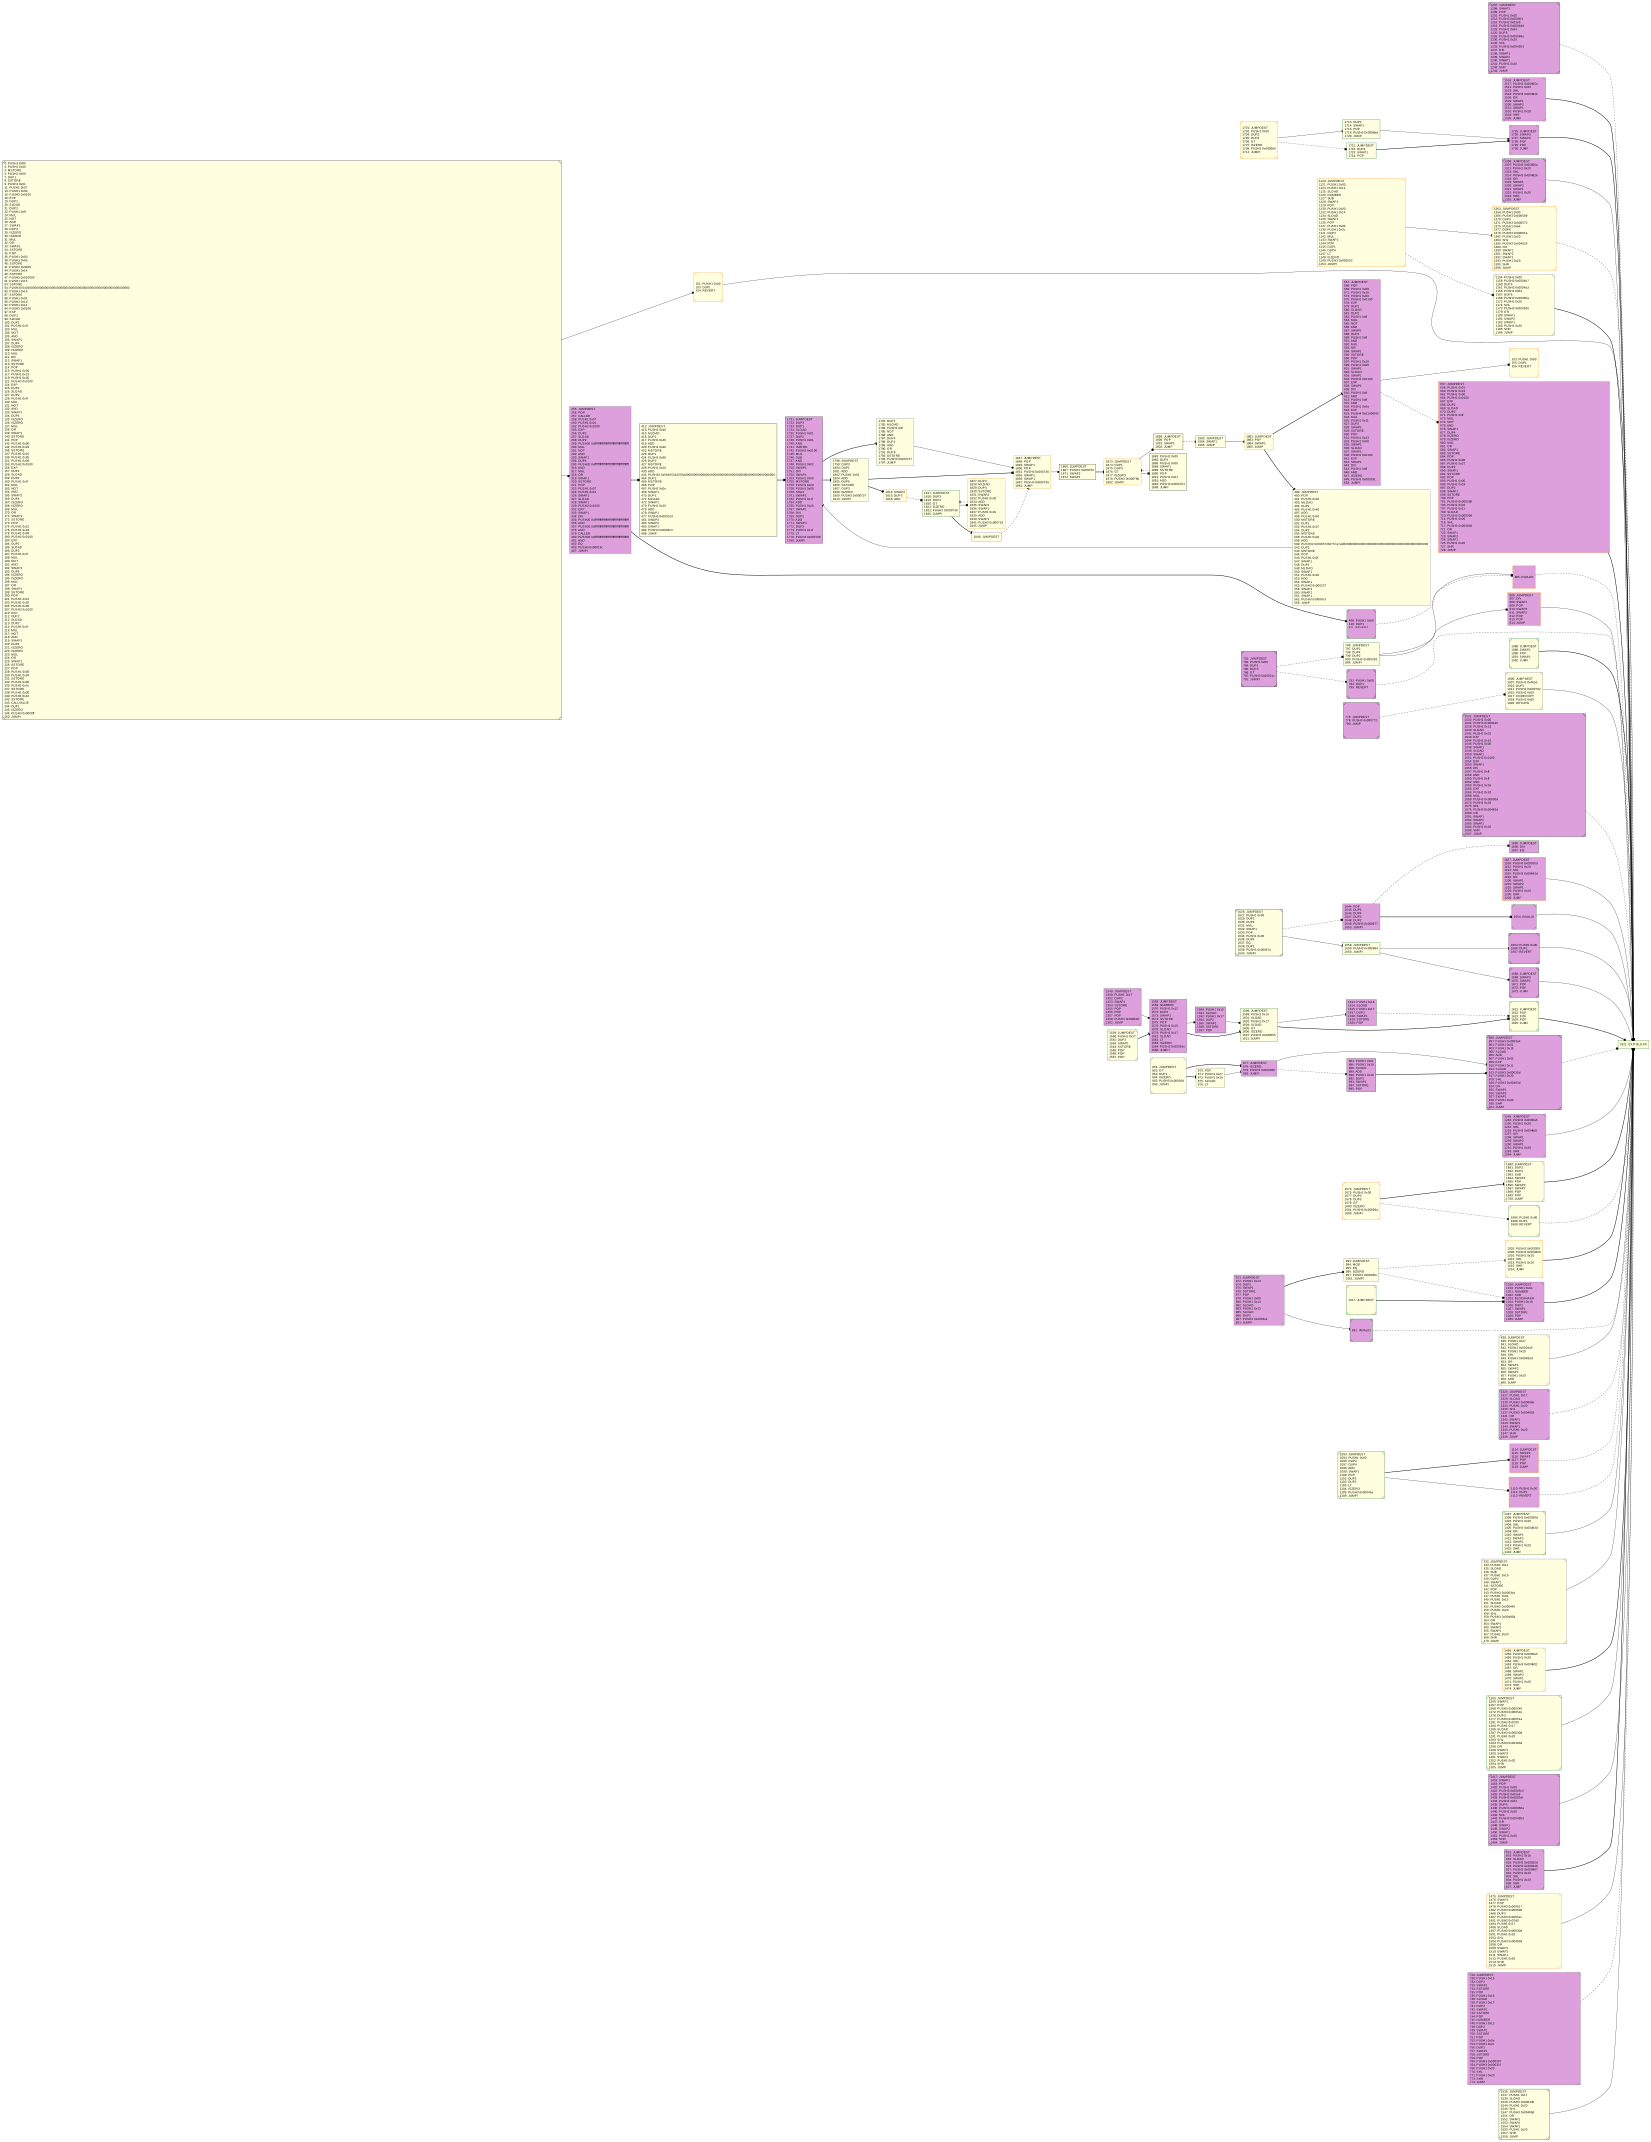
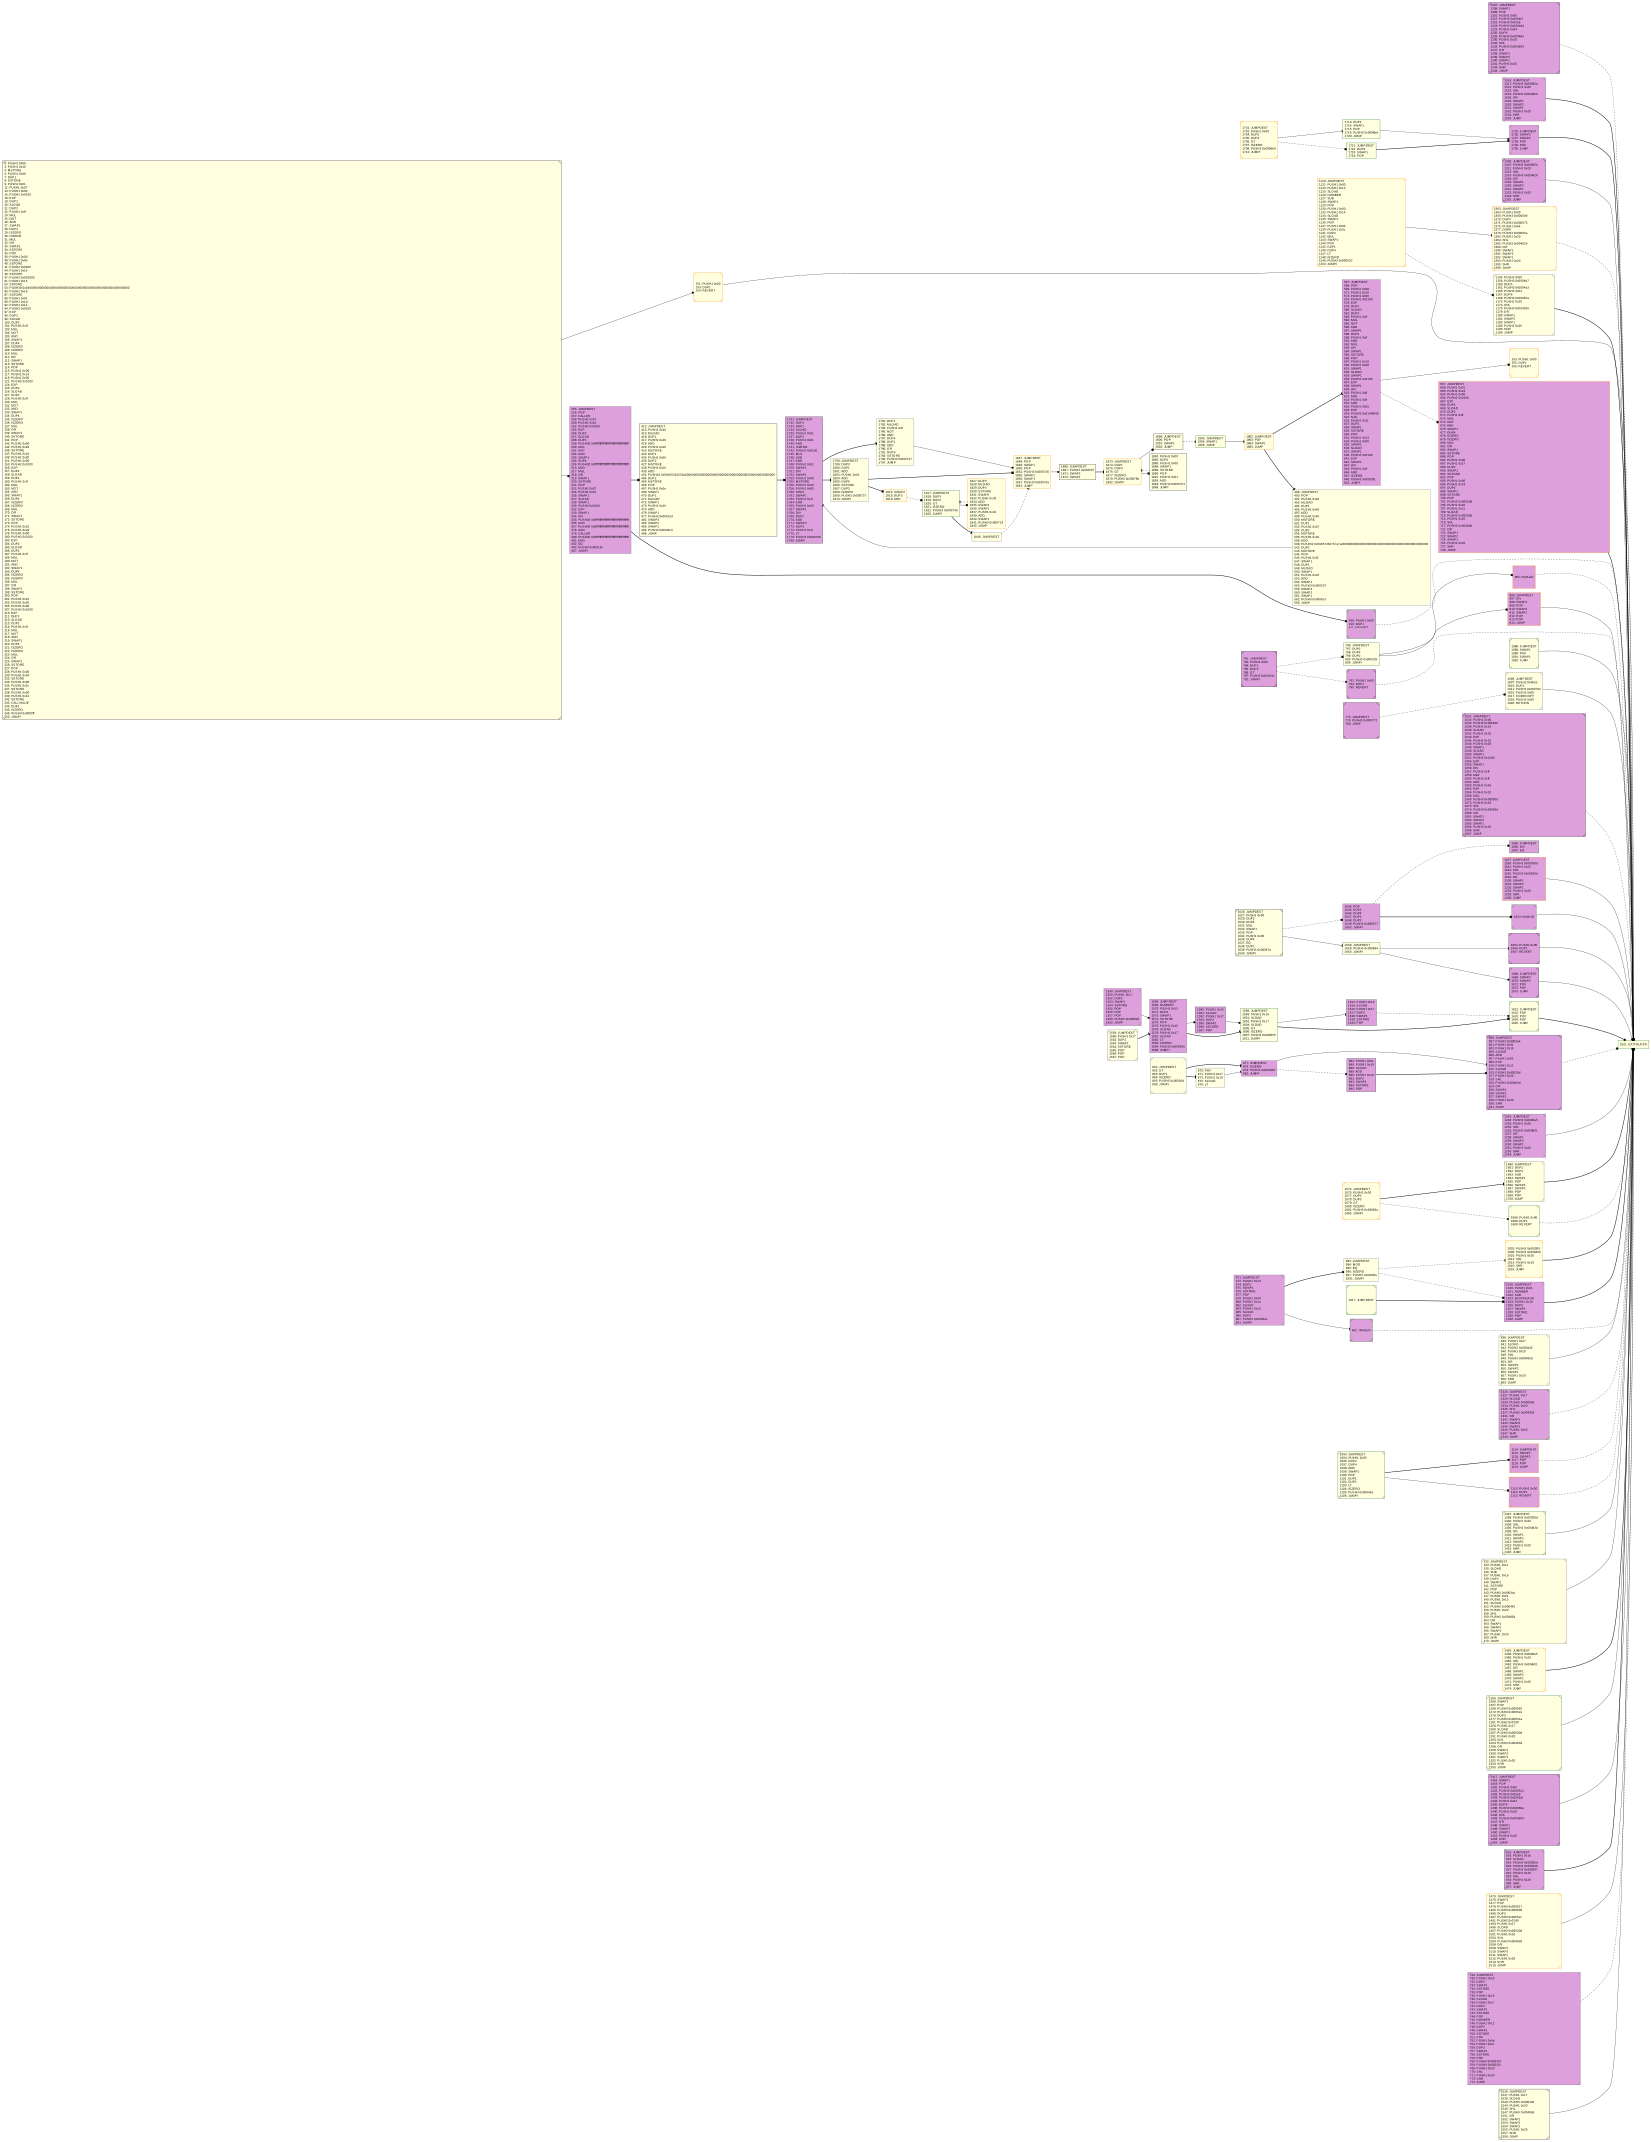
(1451, 584) -> (1596, 561)
(1630, 815) -> (1630, 815)
